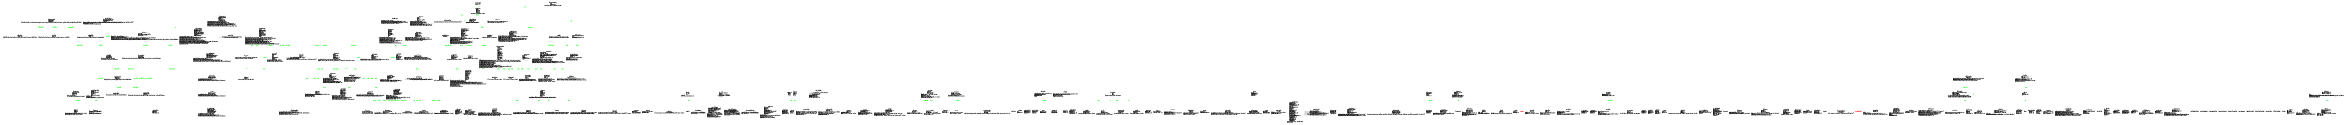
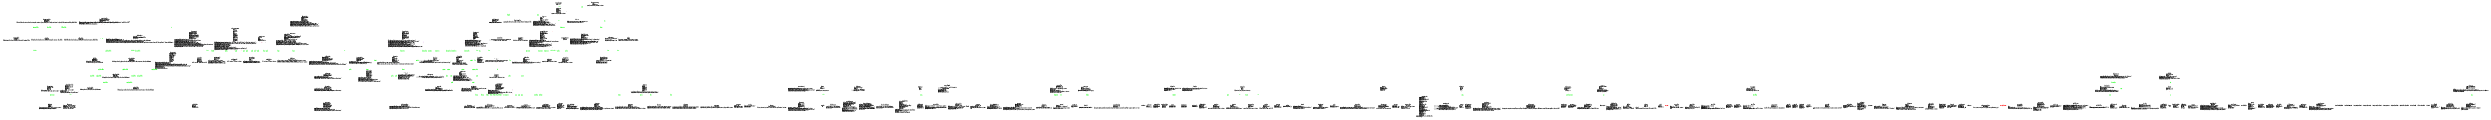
(418, 57) -> none
(791, 103) -> (920, 98)
none -> (1572, 107)
